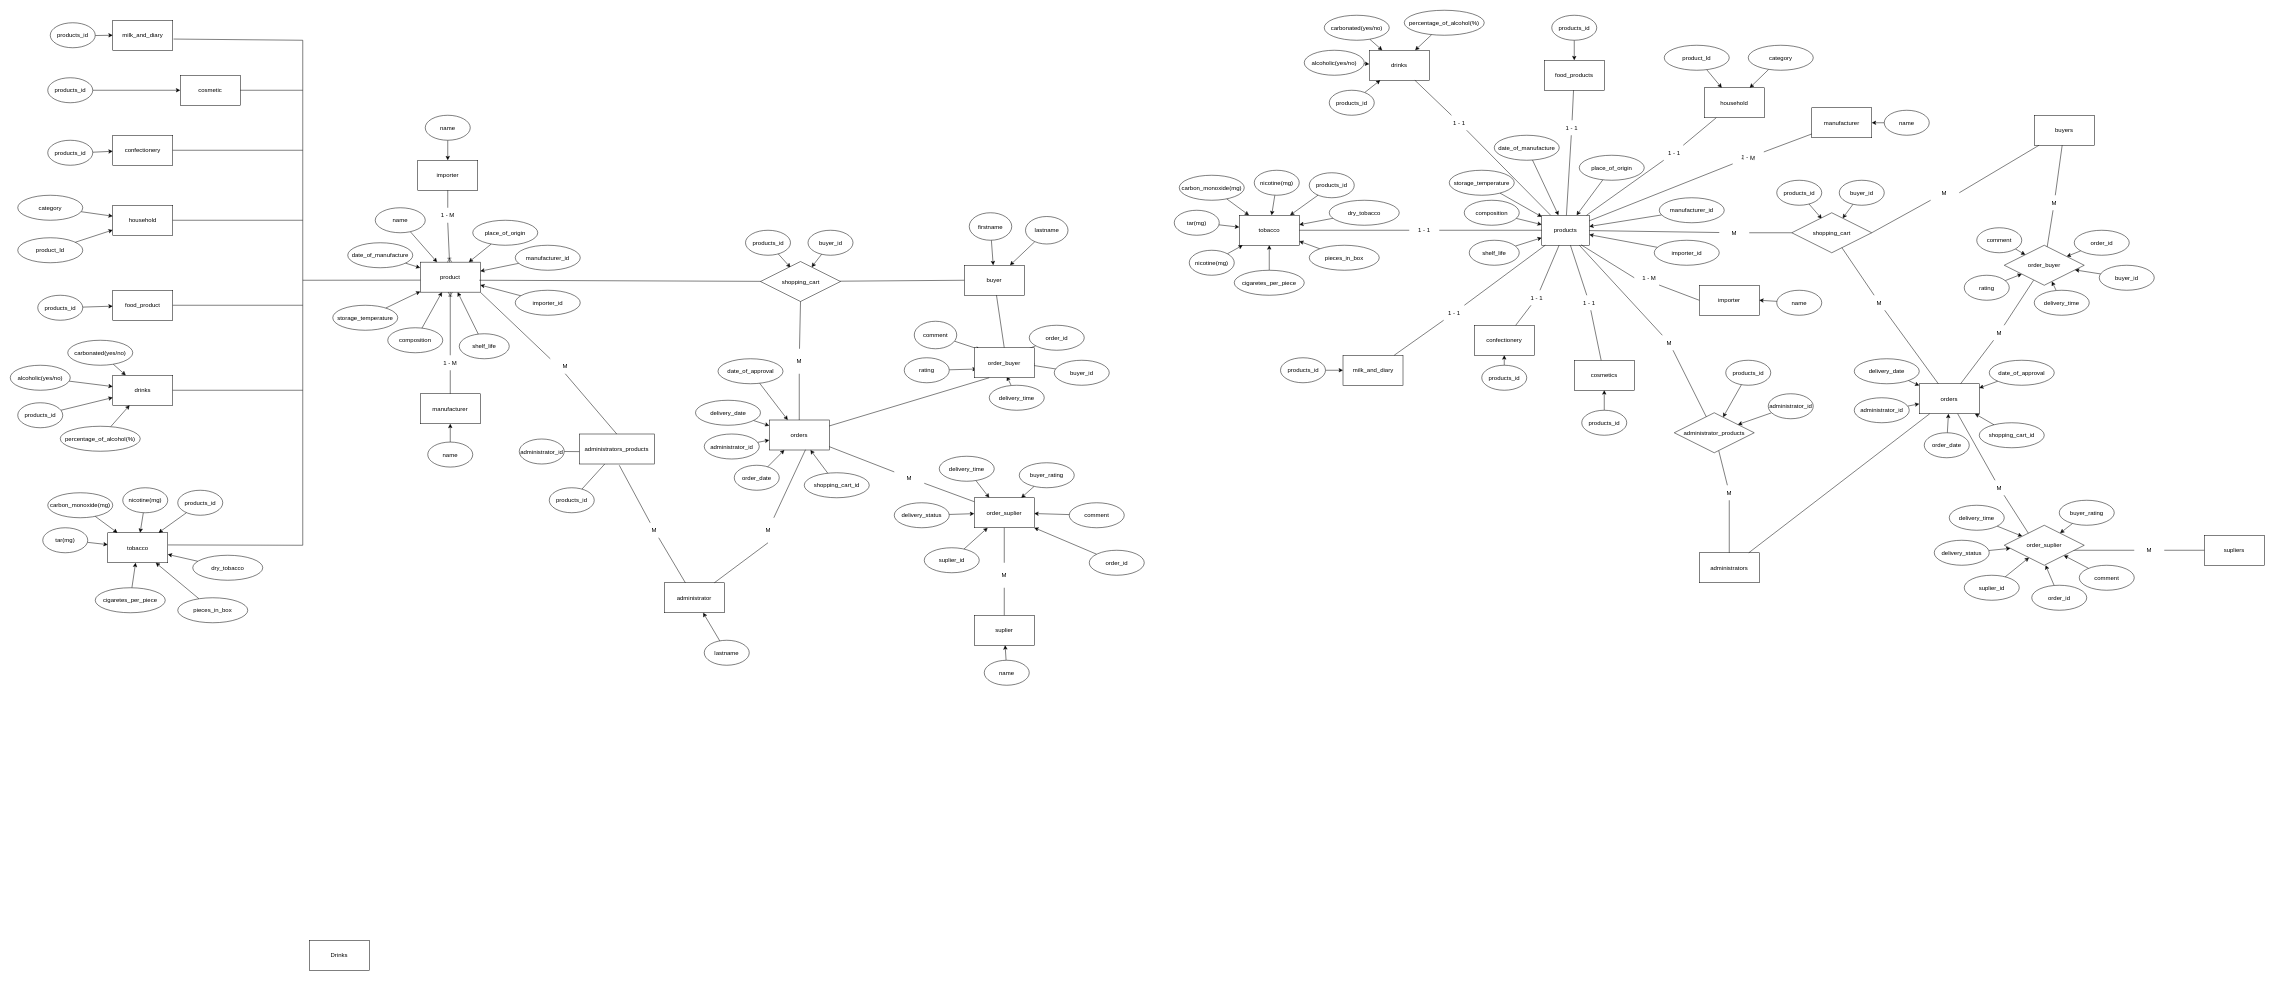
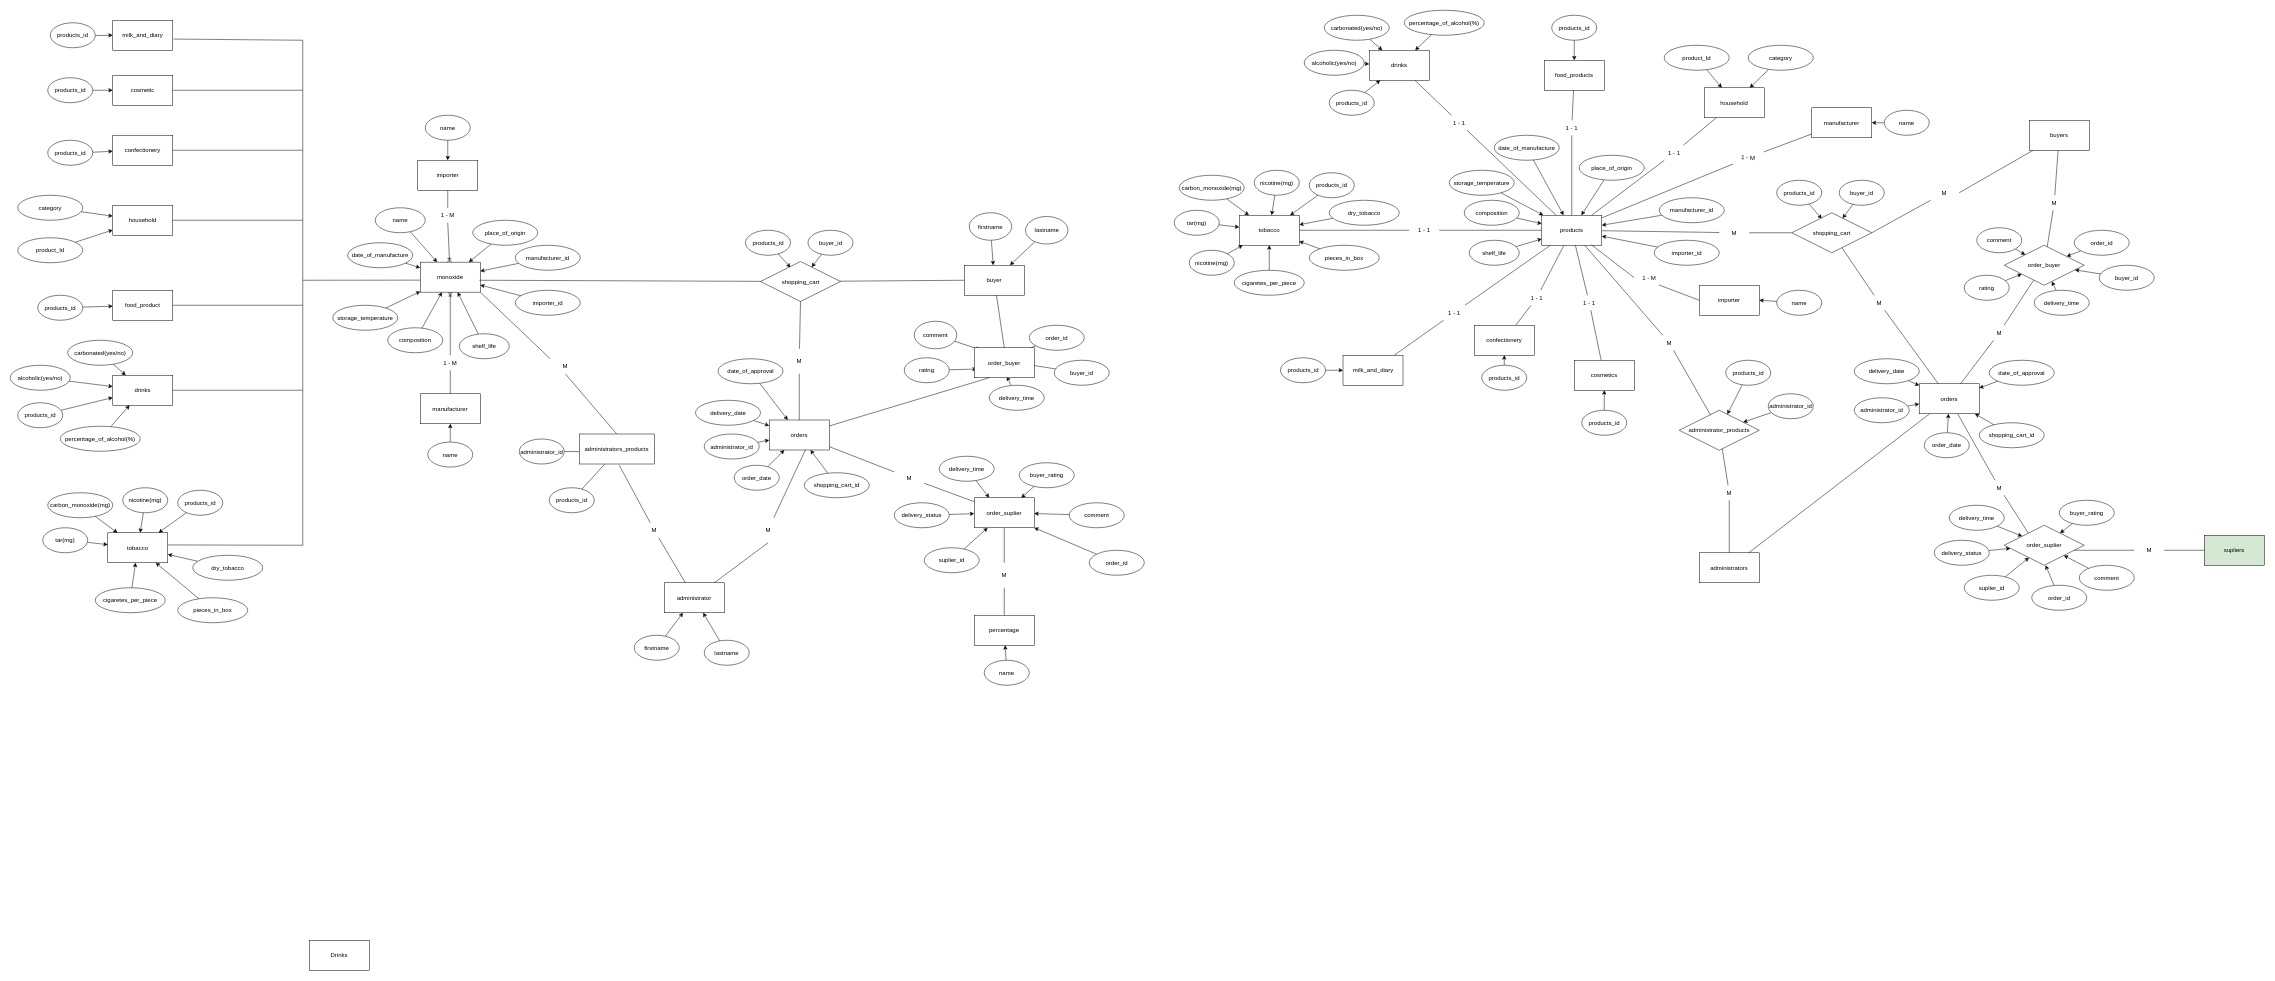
(210, 90) -> (143, 90)
(2064, 130) -> (2059, 135)
(1566, 230) -> (1572, 230)
(450, 277) -> (450, 277)
(1714, 433) -> (1719, 430)
(2234, 550) -> (2234, 550)
none -> (680, 617)
(1004, 630) -> (1004, 630)
none -> (657, 648)
